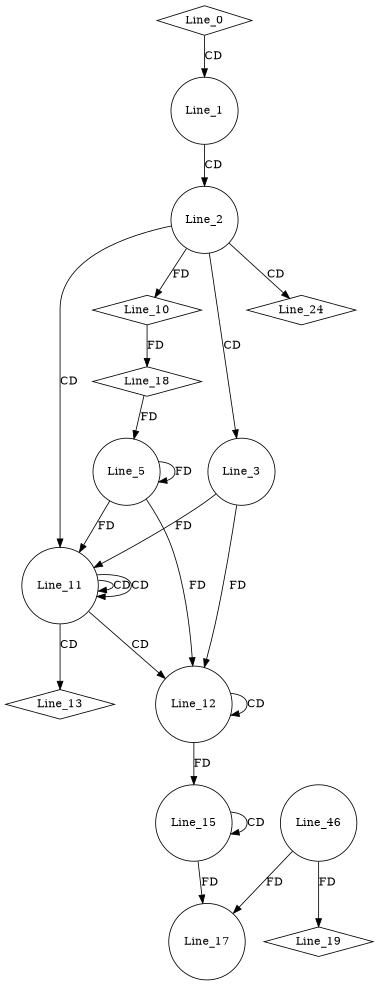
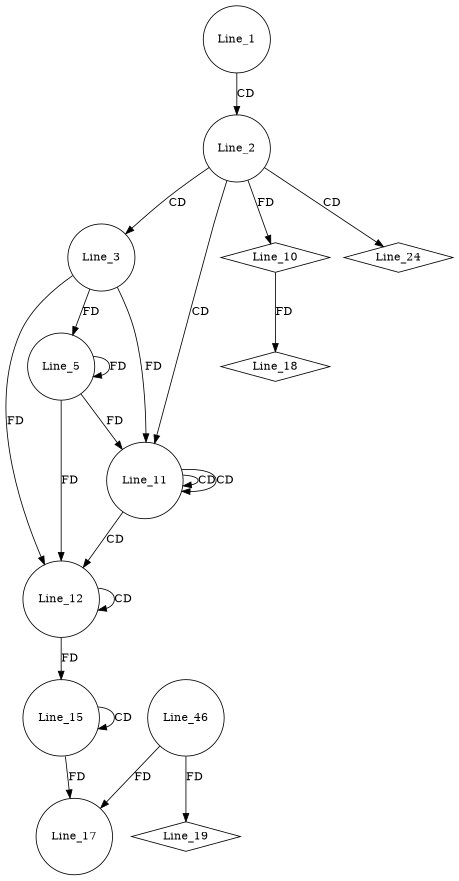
(205, 21) -> none
(140, 413) -> (83, 308)
(60, 704) -> none
